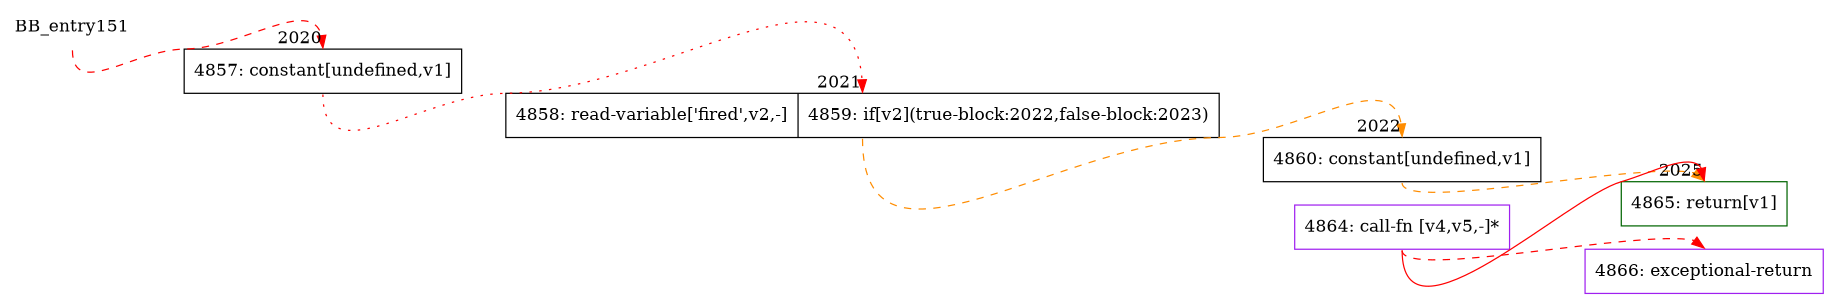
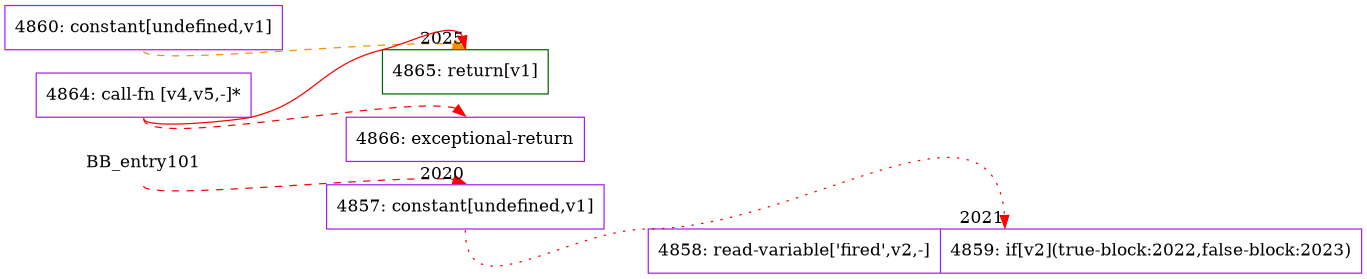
(72, 27) -> (144, 163)
(323, 71) -> (465, 207)
(863, 115) -> (1005, 251)
(1115, 156) -> none
(1402, 160) -> (144, 28)
